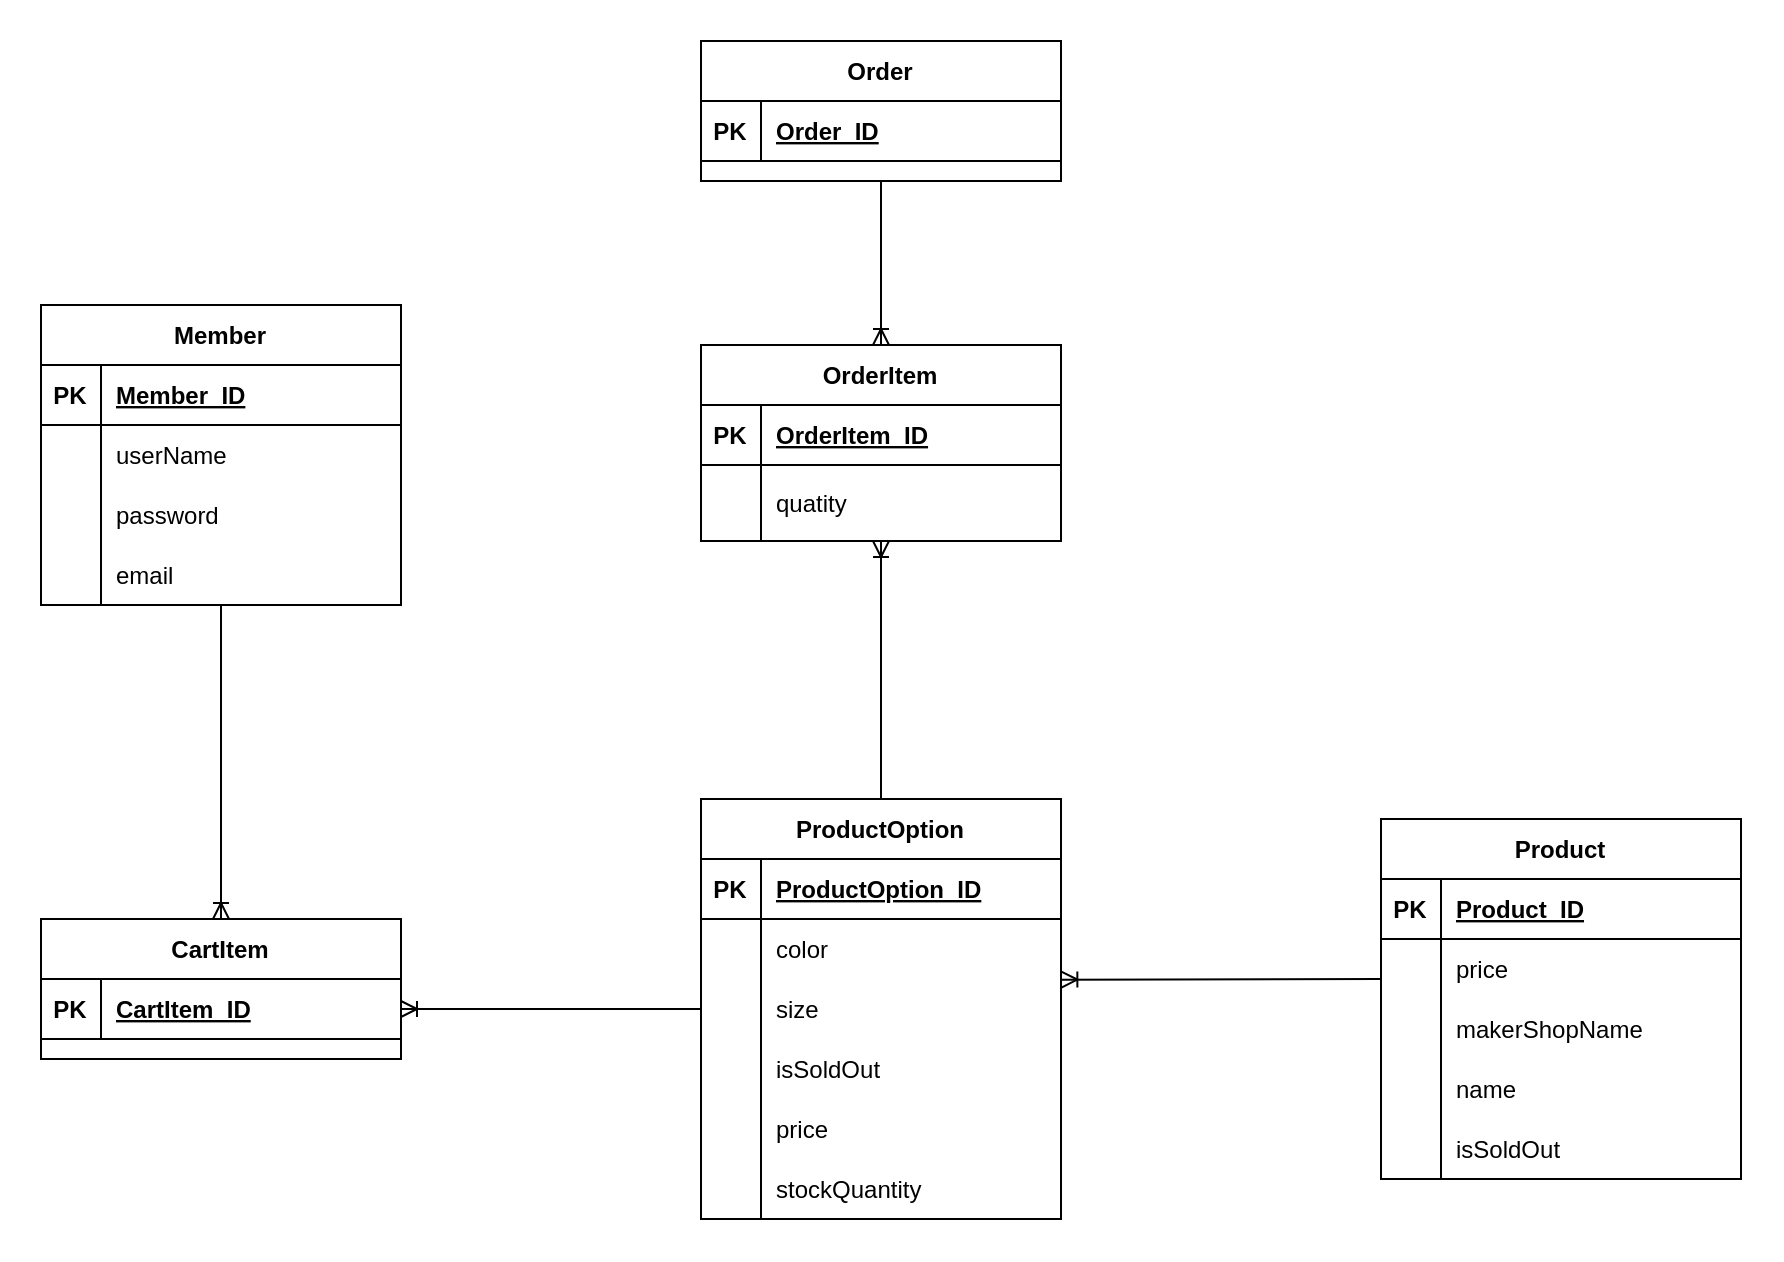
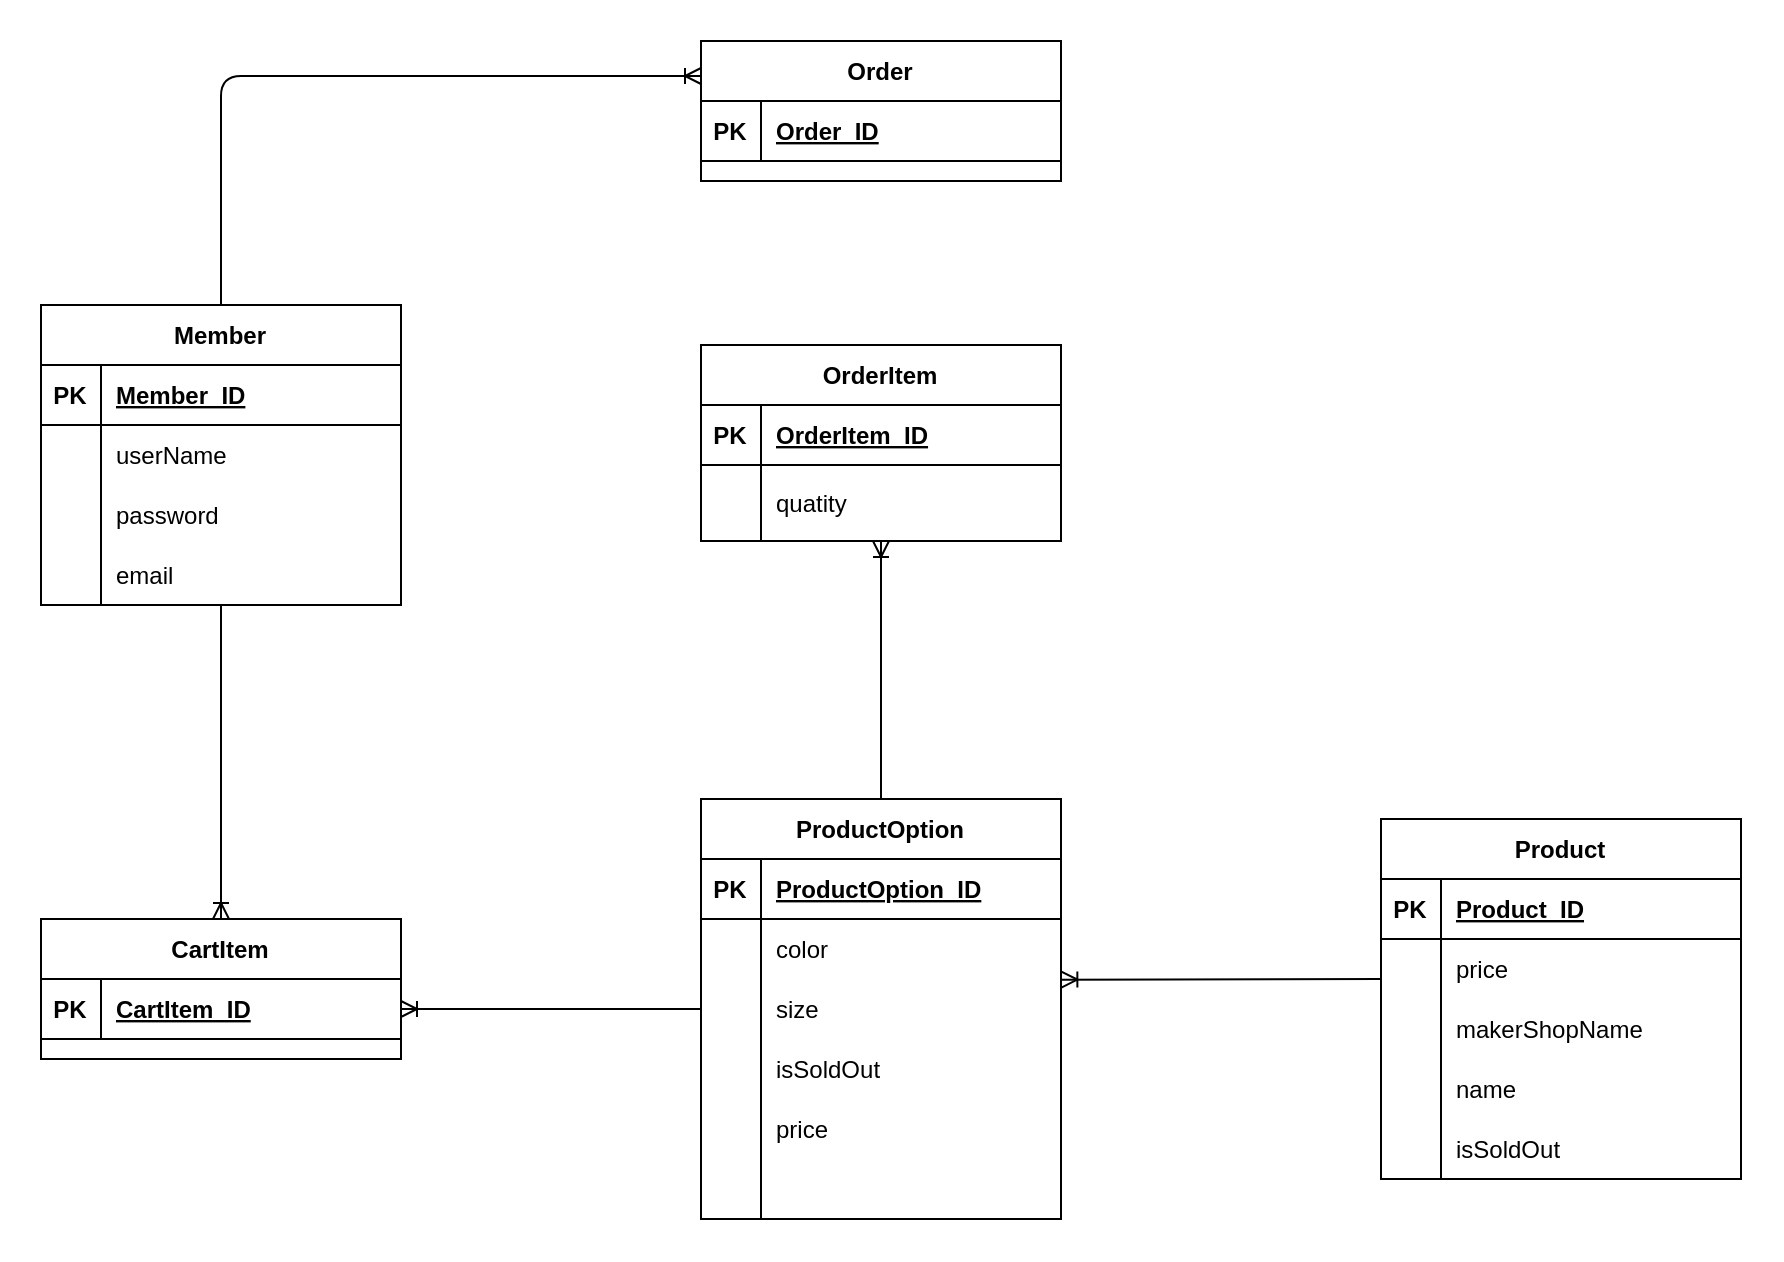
none -> (353, 76)
(881, 265) -> none
(911, 1189) -> none
